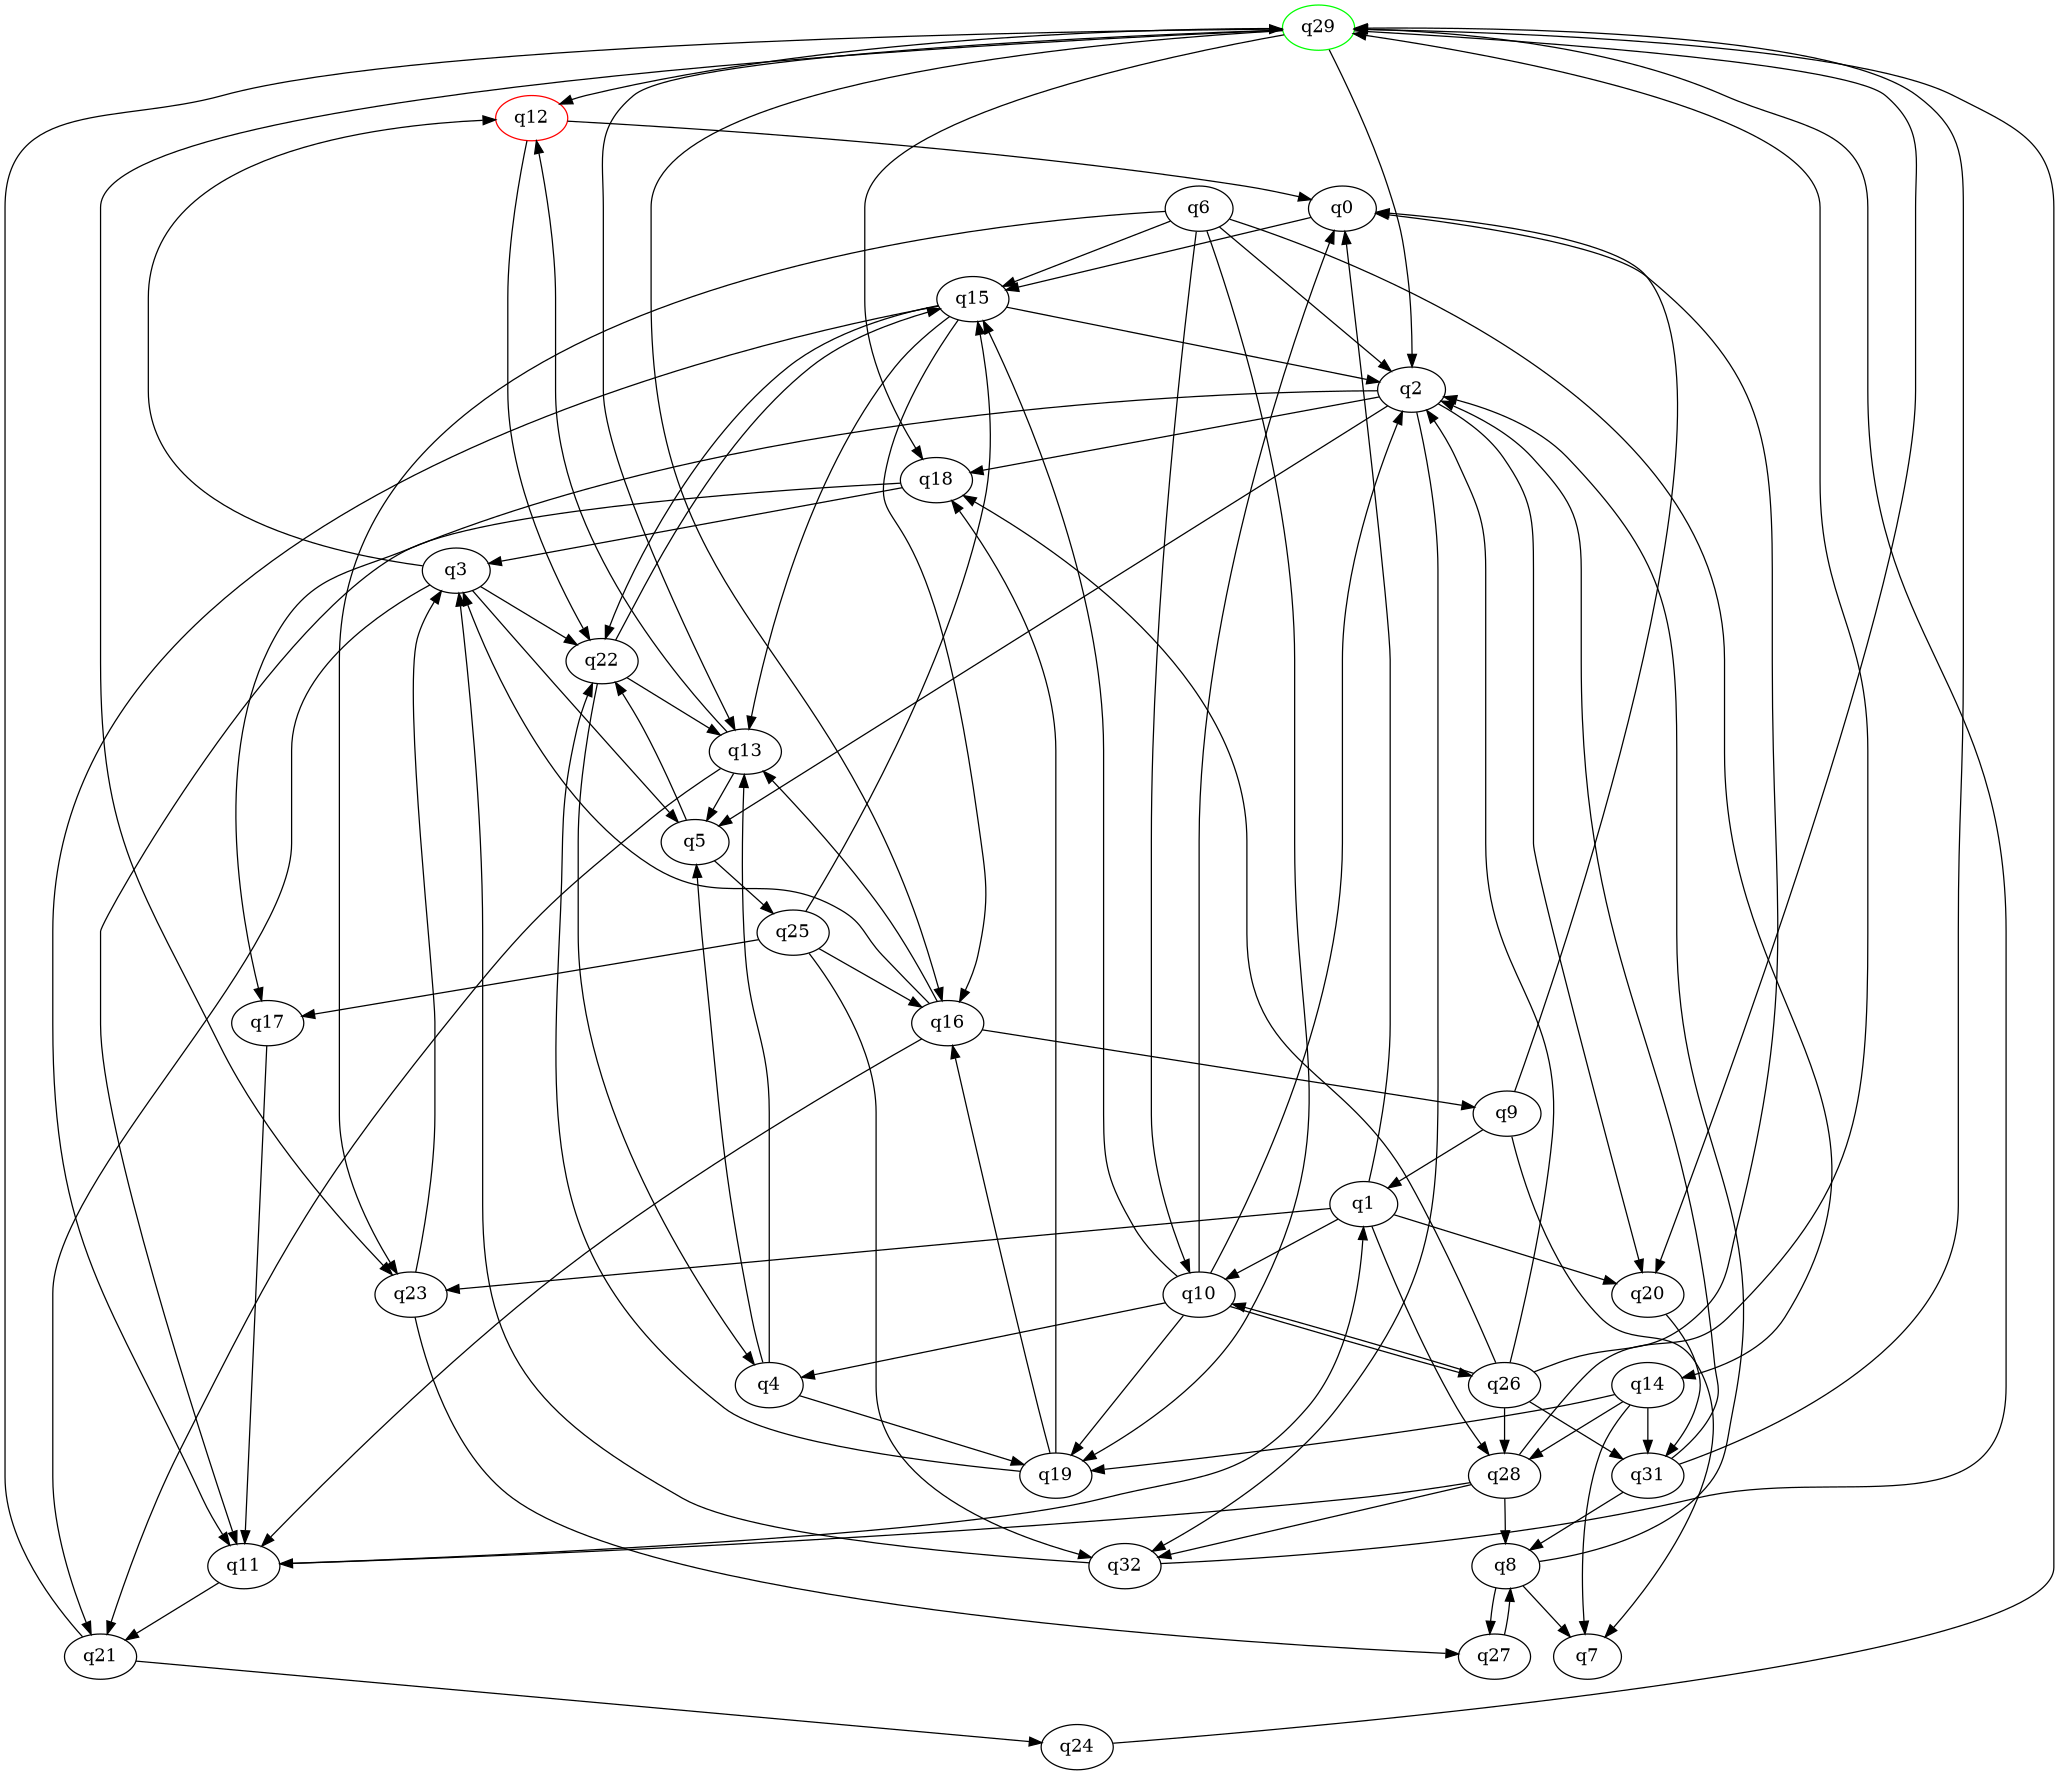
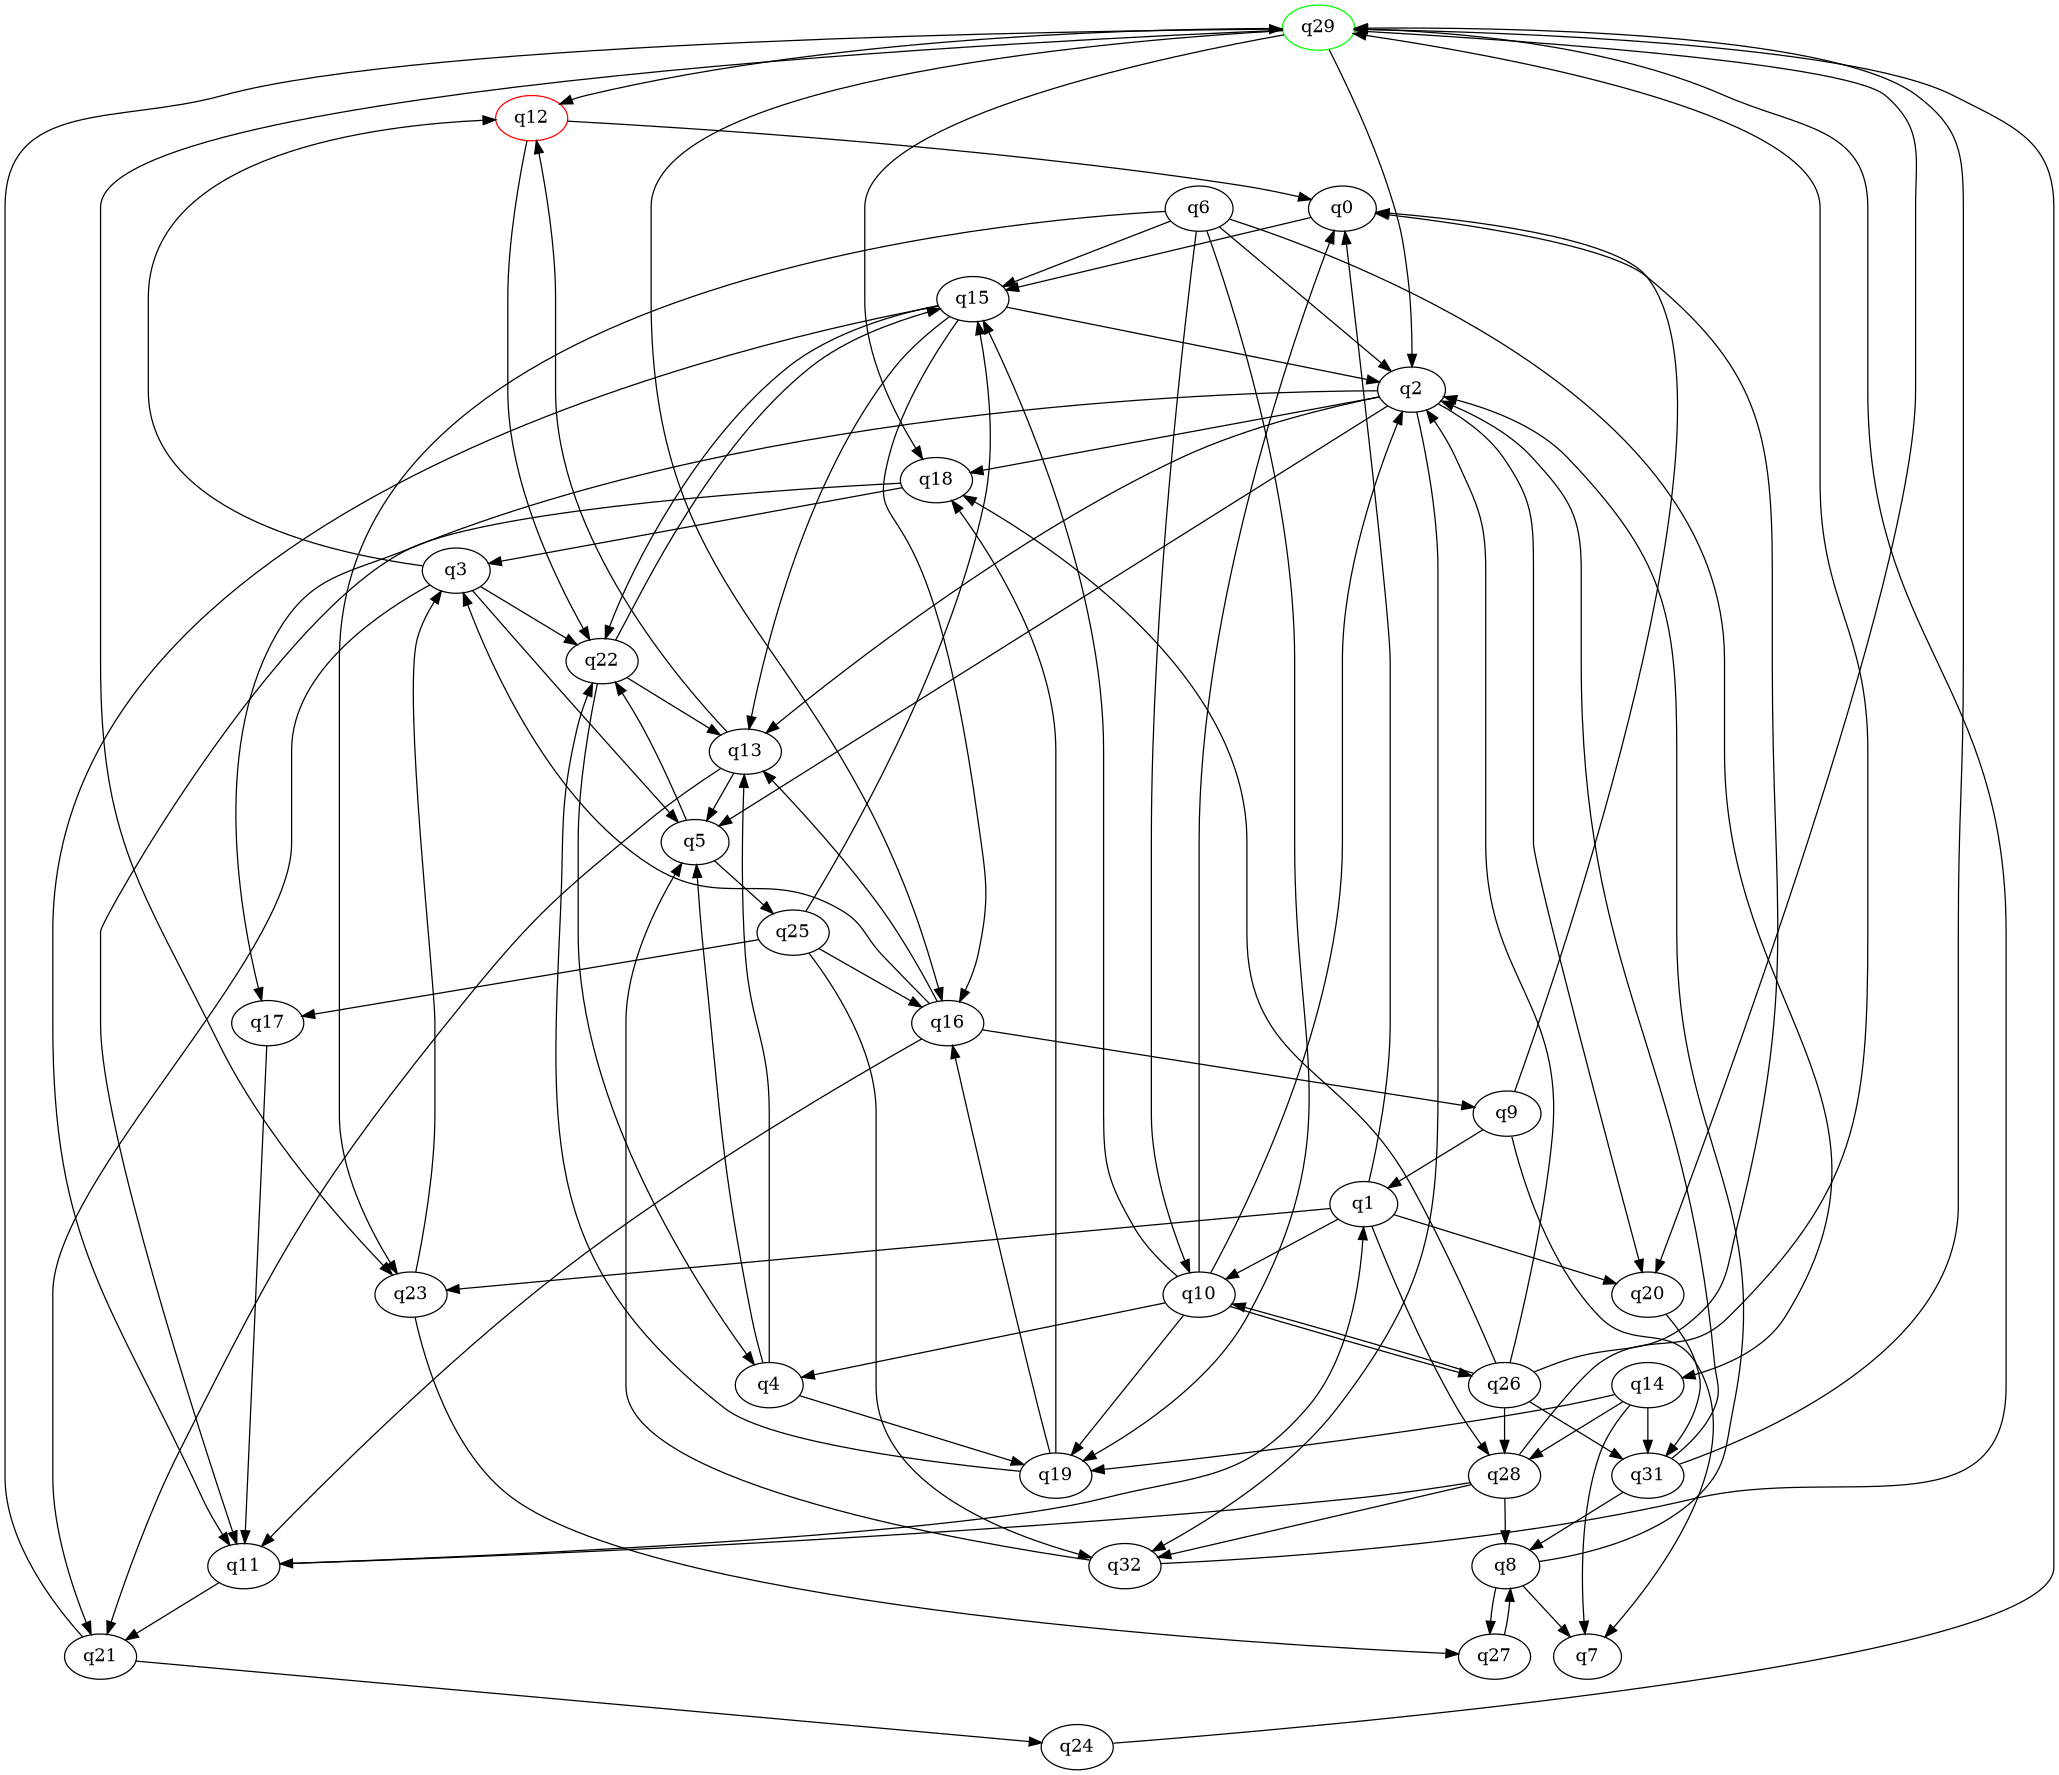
(632, 97) -> (1074, 515)
(493, 1300) -> (626, 1382)
